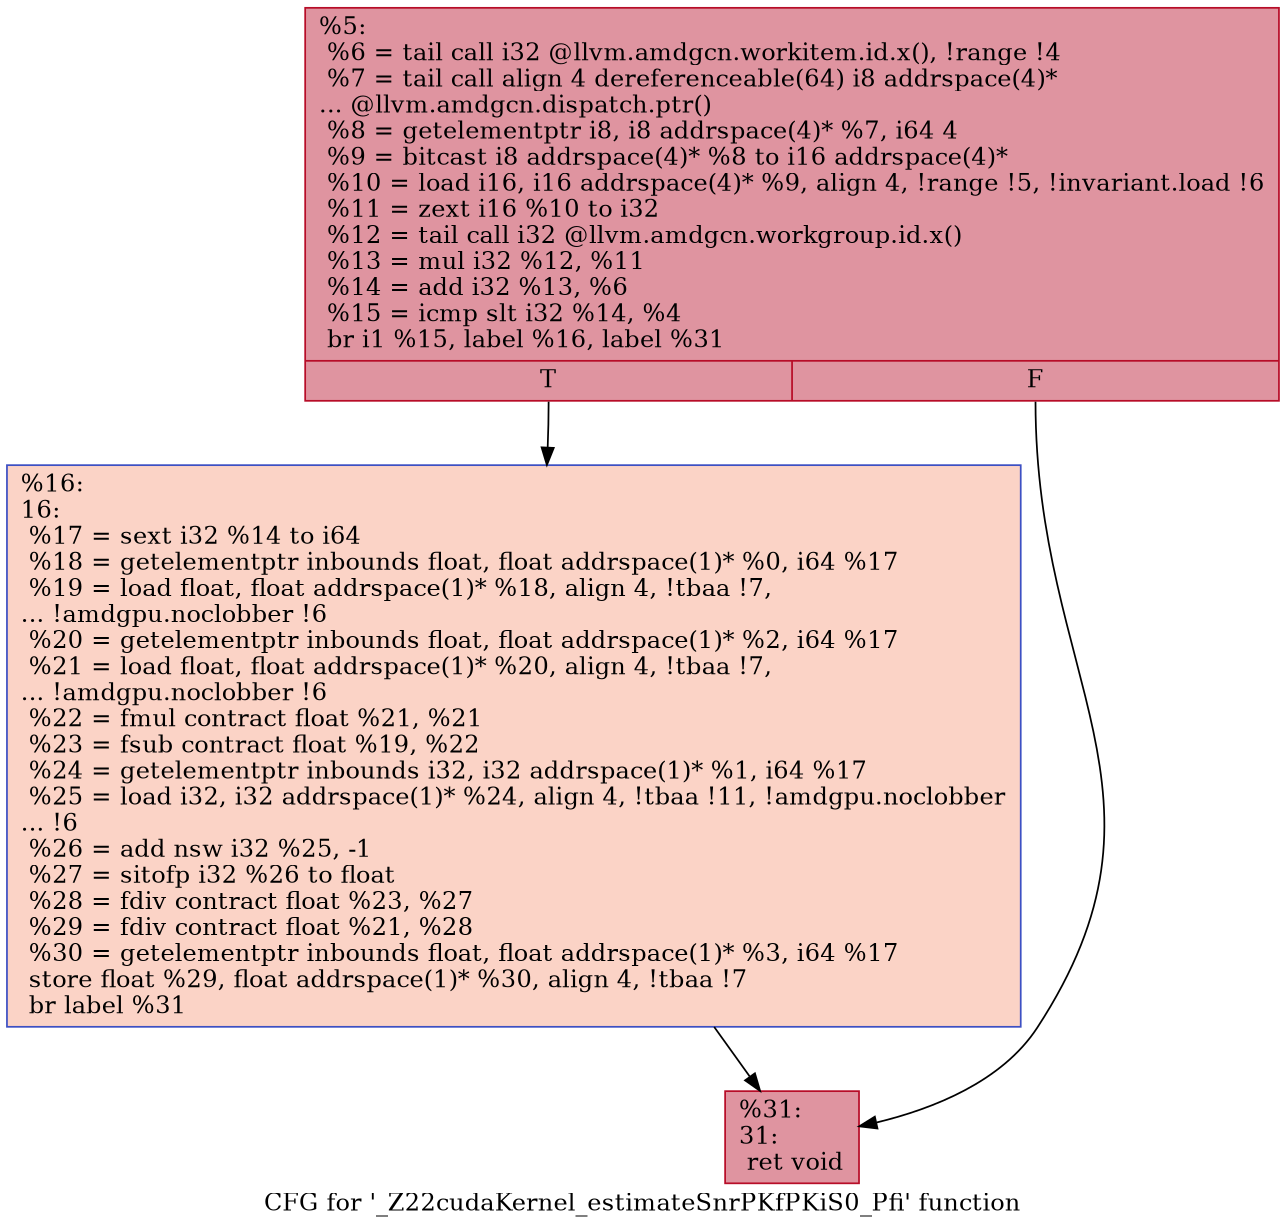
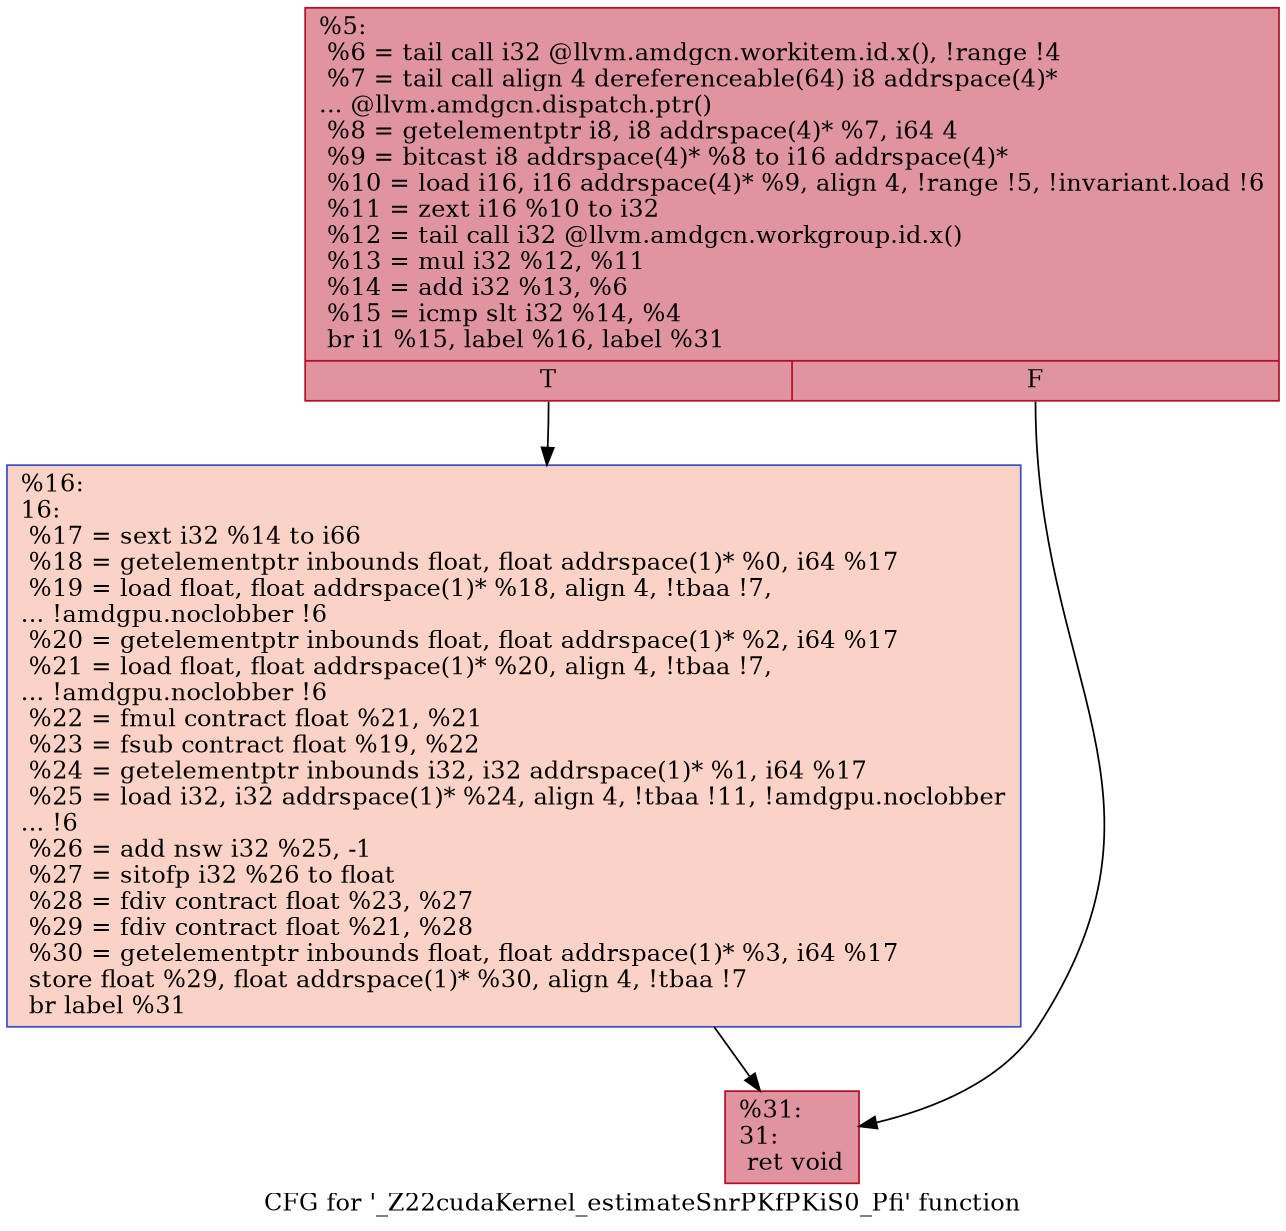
(191, 536) -> (191, 536)
